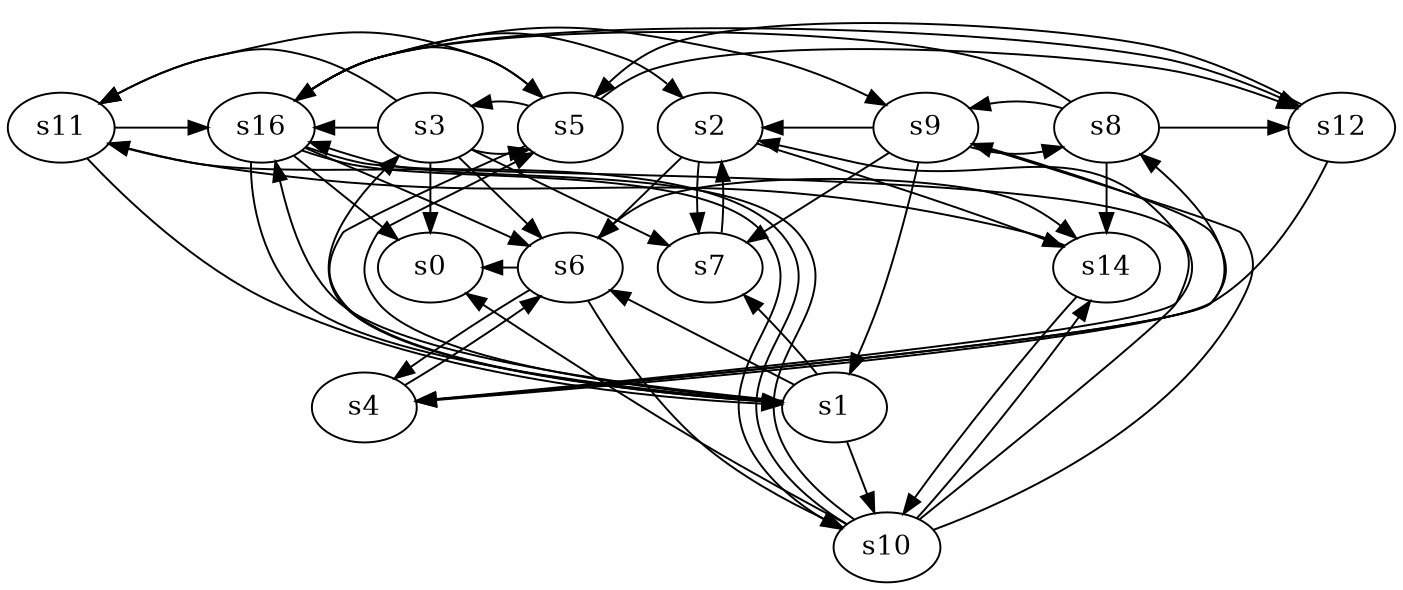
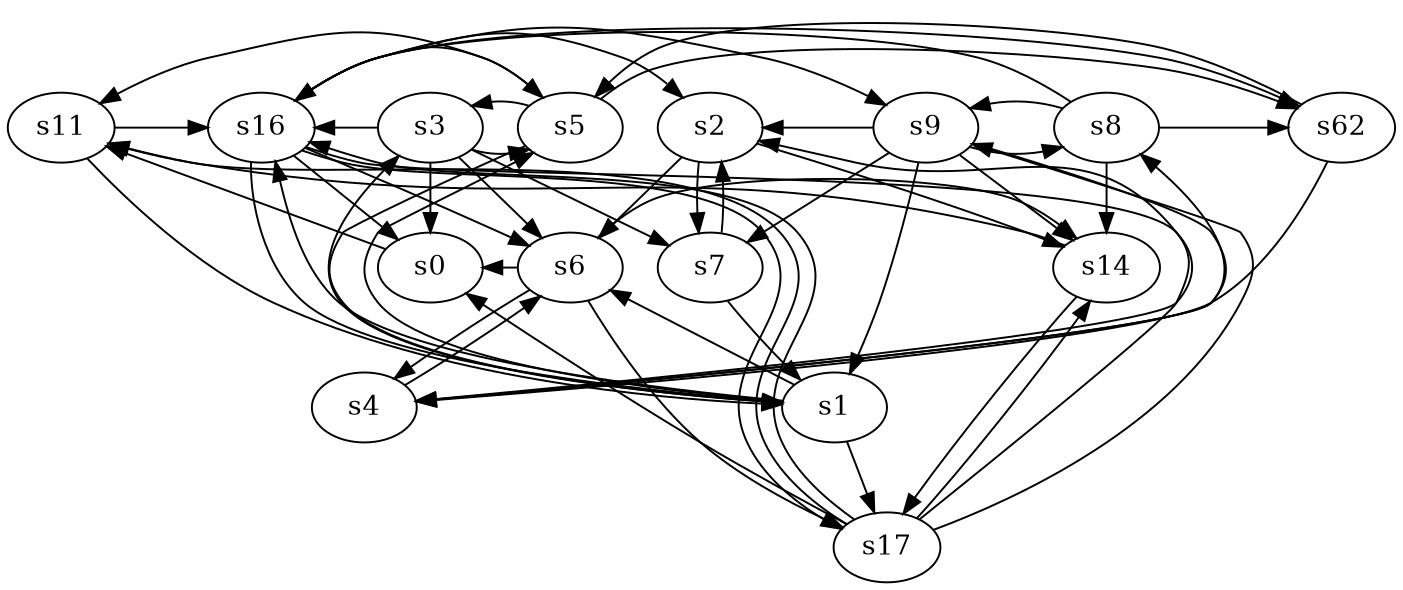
(296, 53) -> (268, 206)
(1342, 128) -> (1342, 128)
none -> (994, 181)
(788, 341) -> (750, 328)
(887, 547) -> (887, 547)
